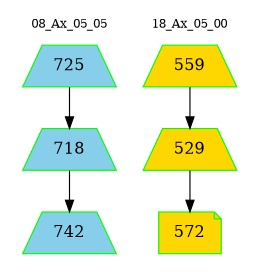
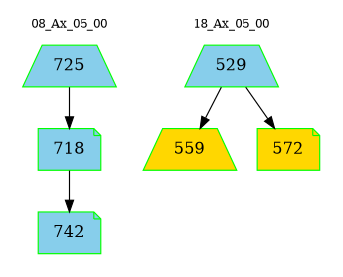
(70, 25) -> (70, 25)
(190, 102) -> (213, 103)
(70, 149) -> (70, 149)
(190, 149) -> (232, 66)
(70, 233) -> (70, 233)
